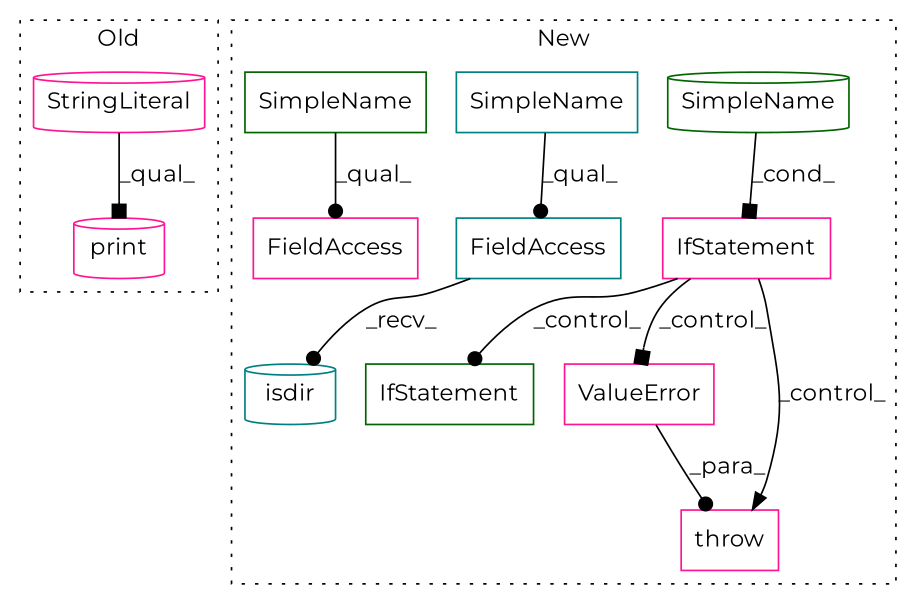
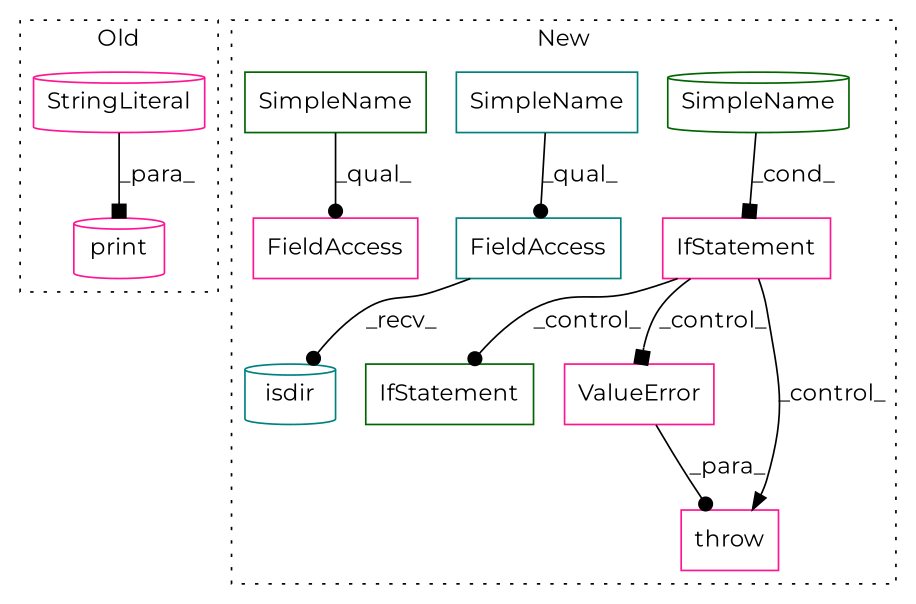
(158, 175) -> (158, 175)
